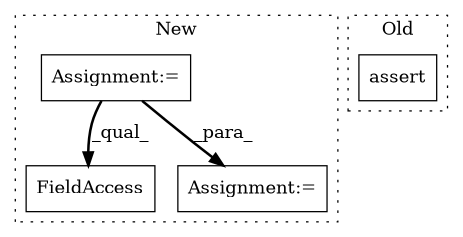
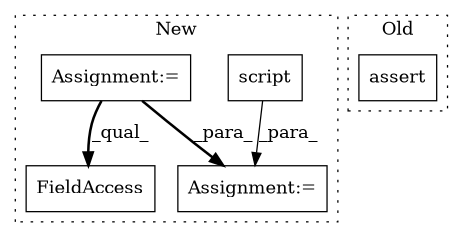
none -> (265, 78)
